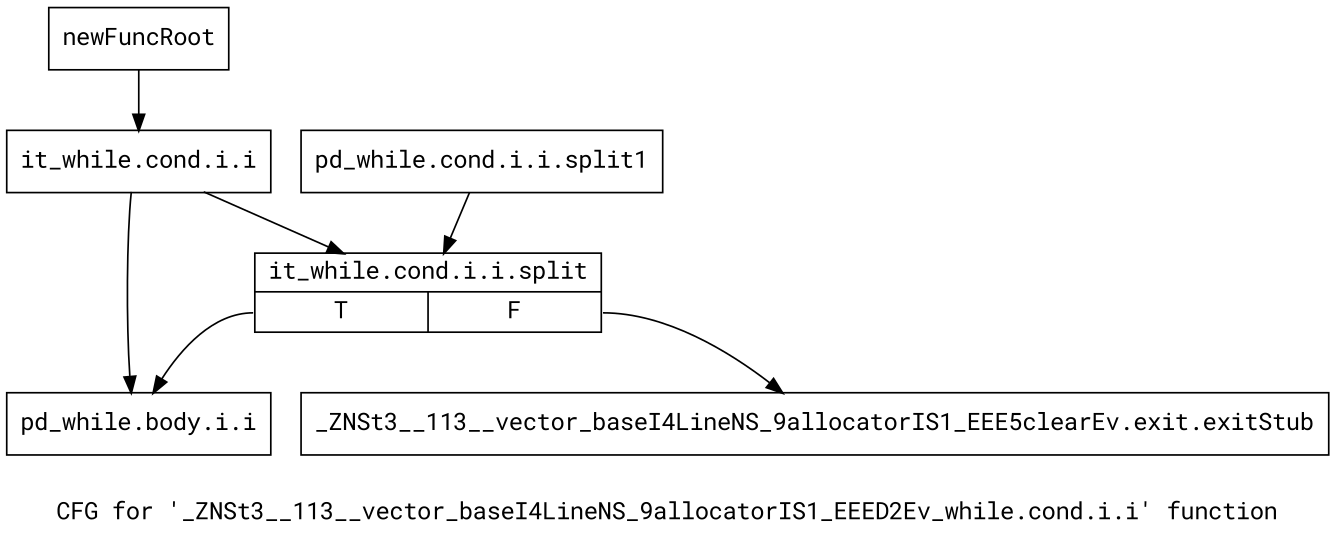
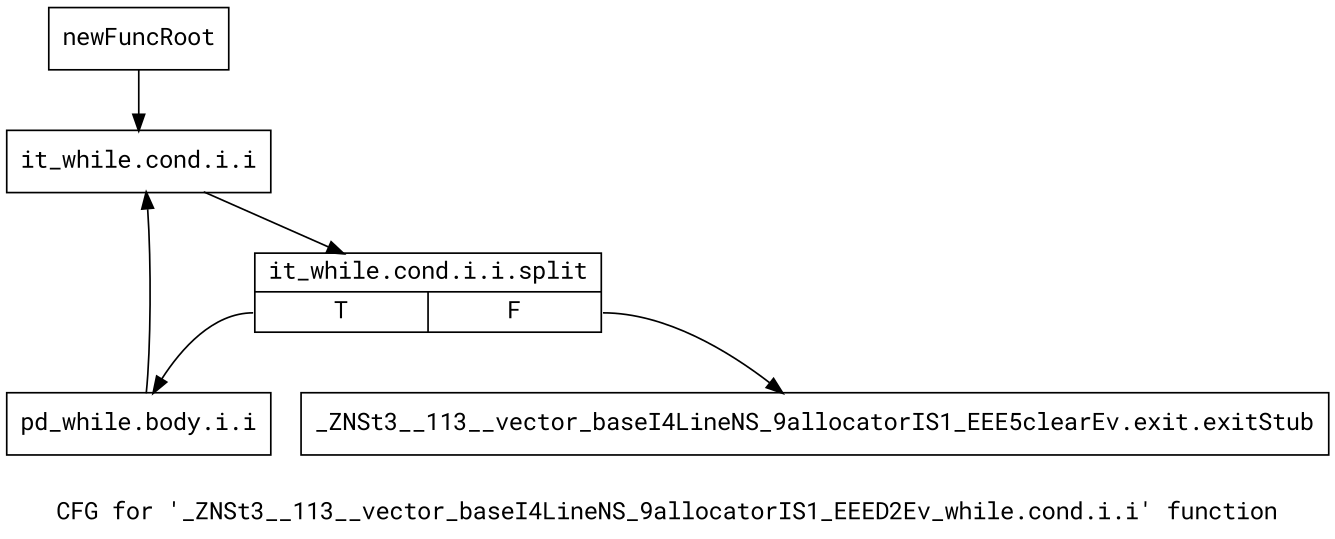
(482, 161) -> none
(127, 284) -> (150, 301)
